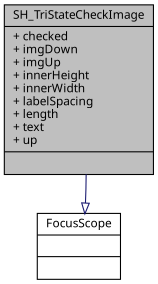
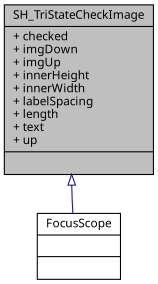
(86, 189) -> (72, 200)
